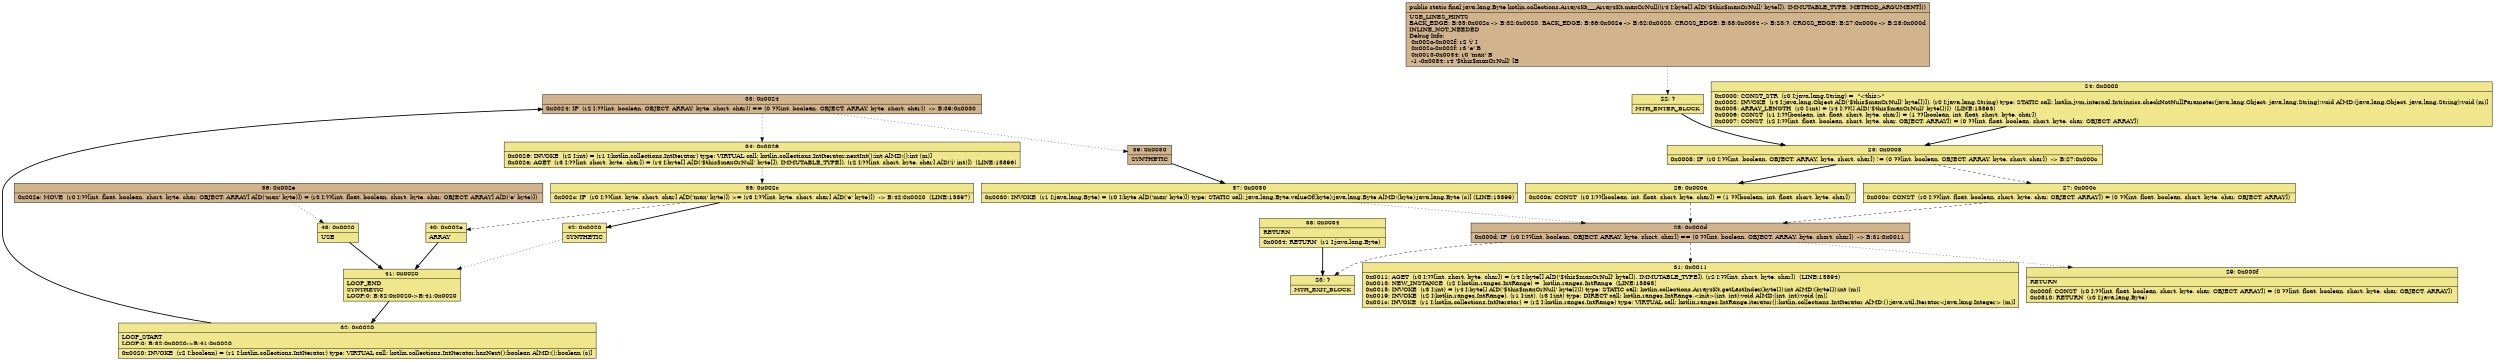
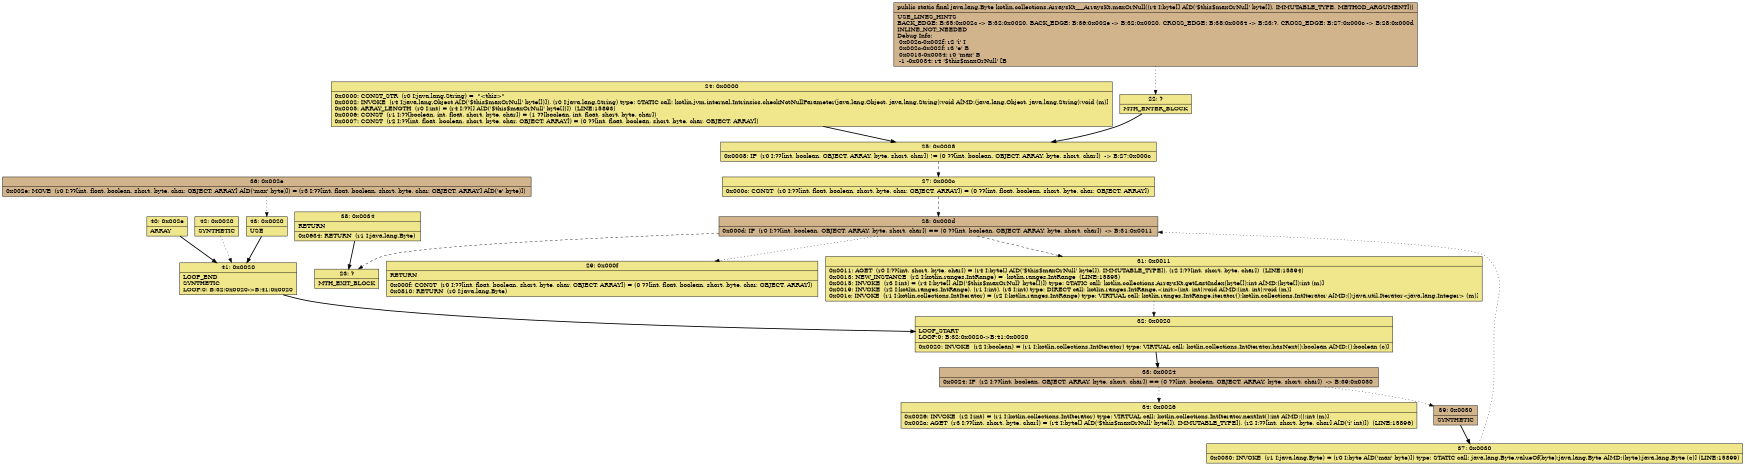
(762, 193) -> none
(1690, 193) -> none
(1323, 242) -> (358, 236)
none -> (1154, 307)
